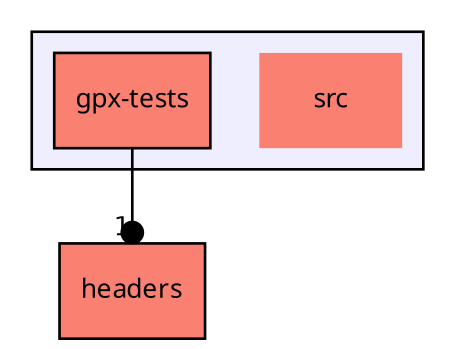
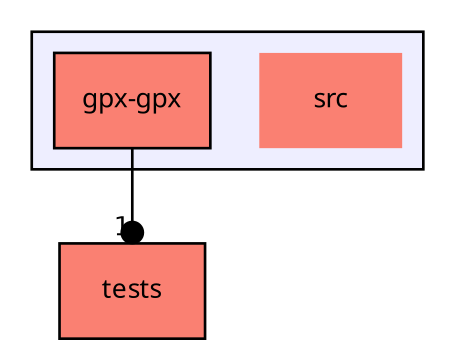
(132, 101) -> (132, 101)
(132, 291) -> (132, 291)
